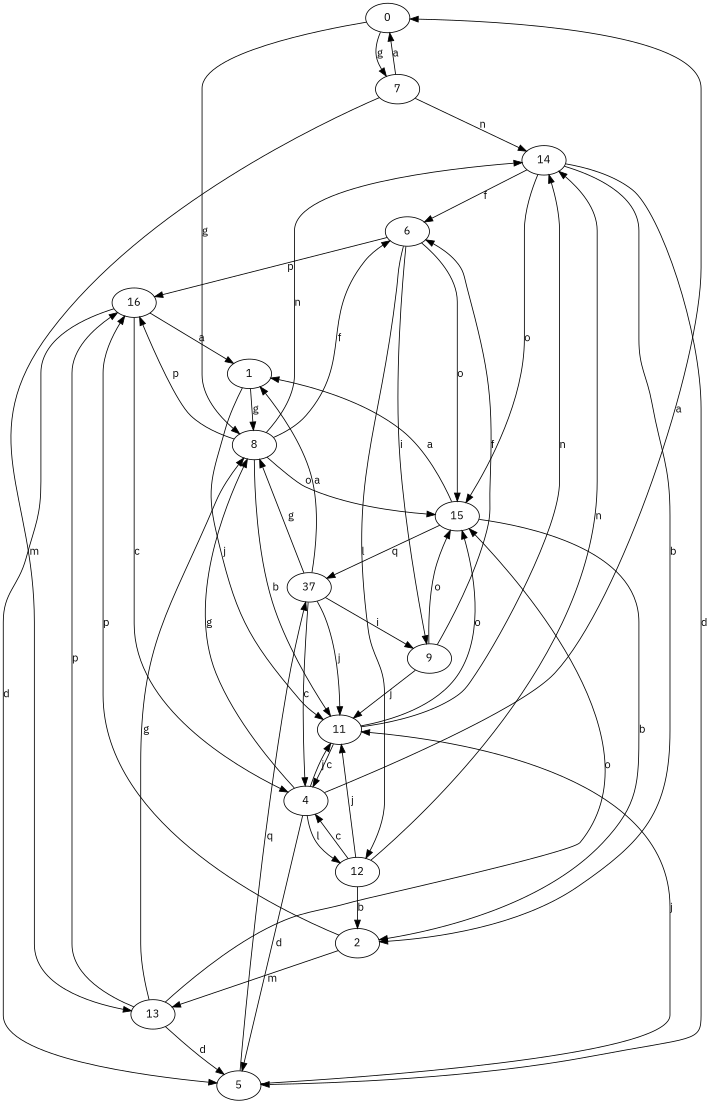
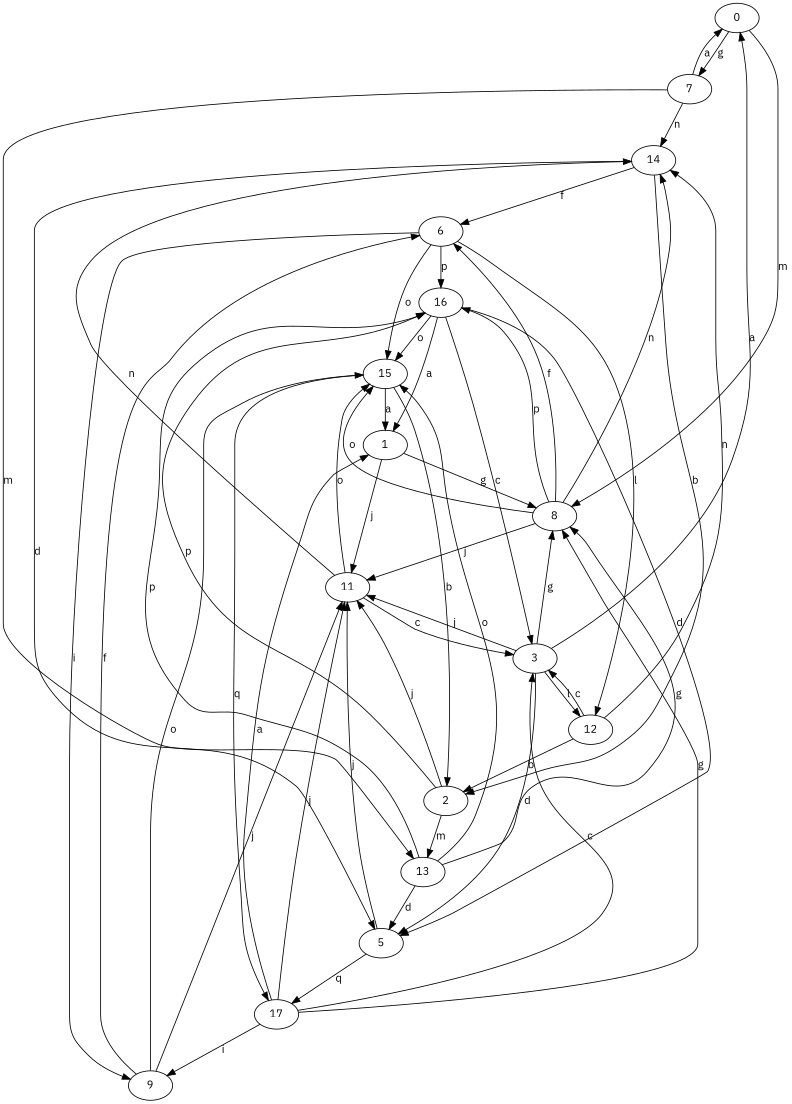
(205, 232) -> (783, 267)
(524, 340) -> (416, 335)
(276, 587) -> (465, 552)
(309, 587) -> (277, 1014)
(306, 801) -> (535, 659)
(349, 805) -> (408, 694)
